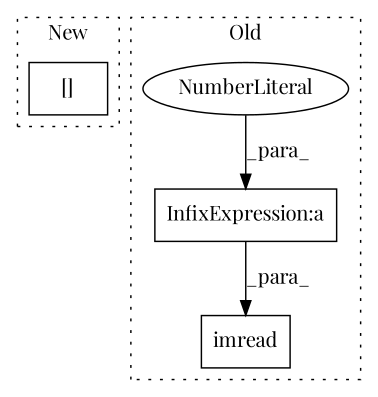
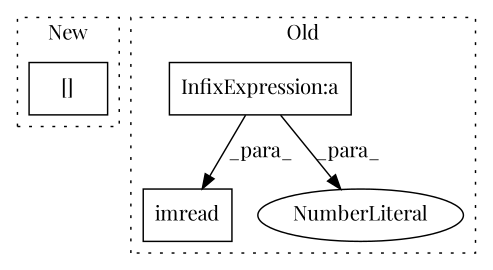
(246, 145) -> (306, 146)
